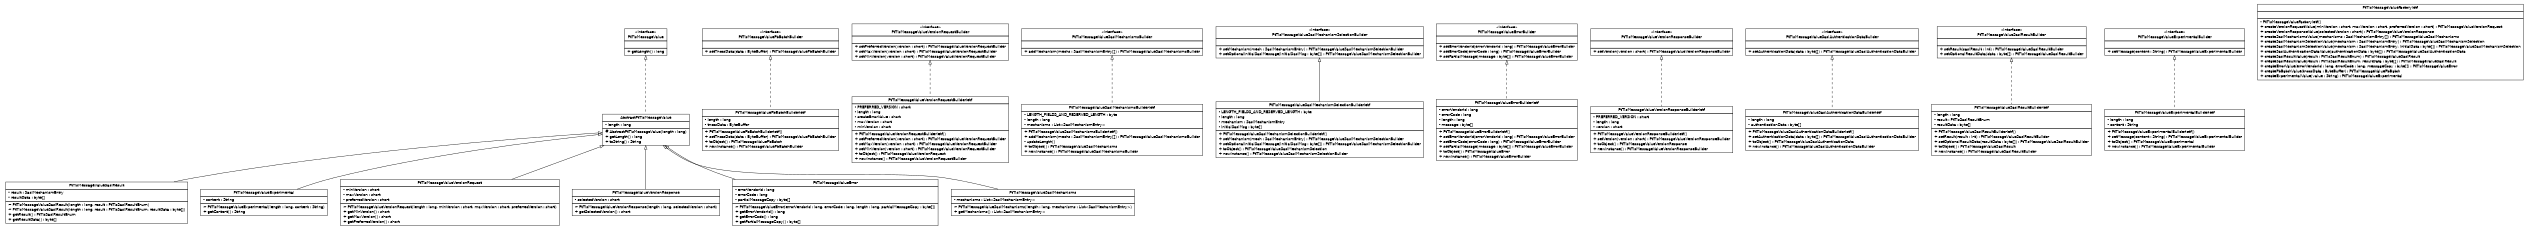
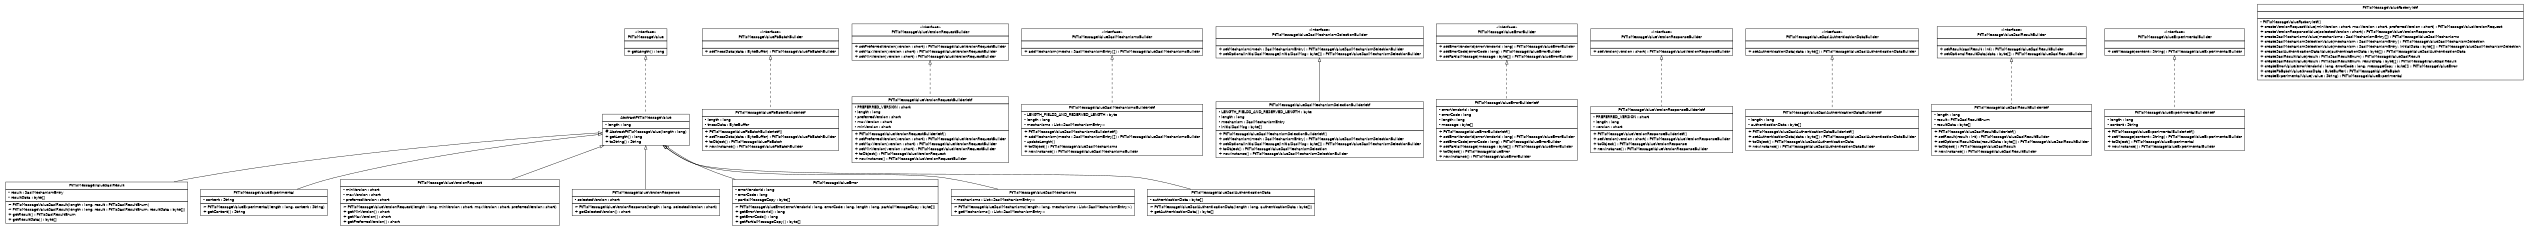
(878, 117) -> (878, 117)
none -> (1231, 202)
